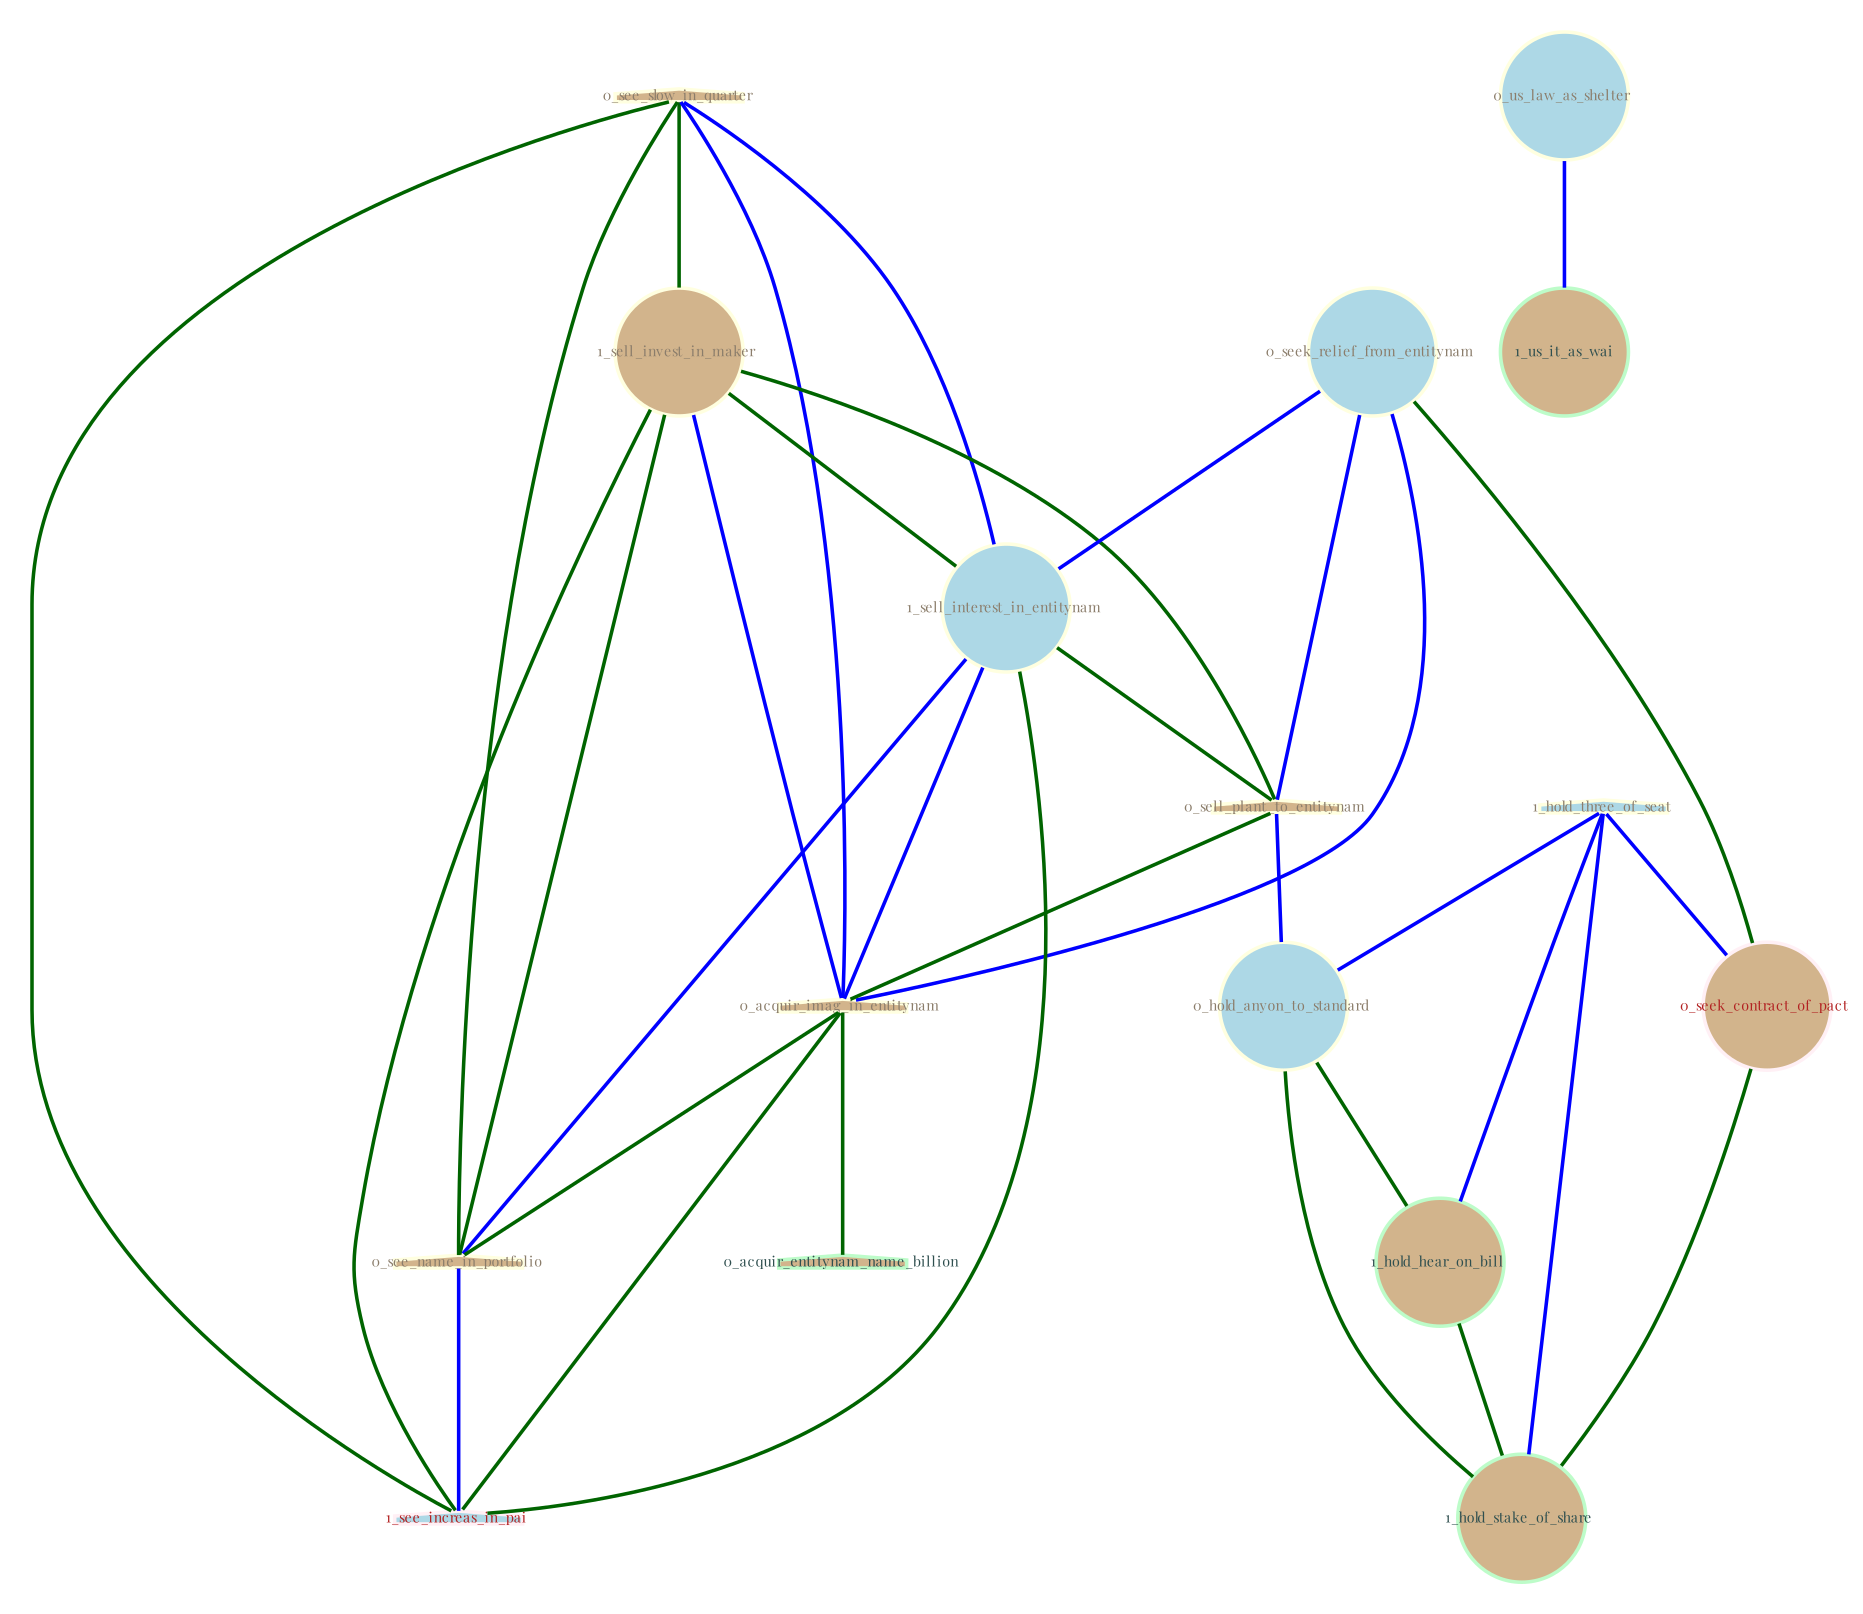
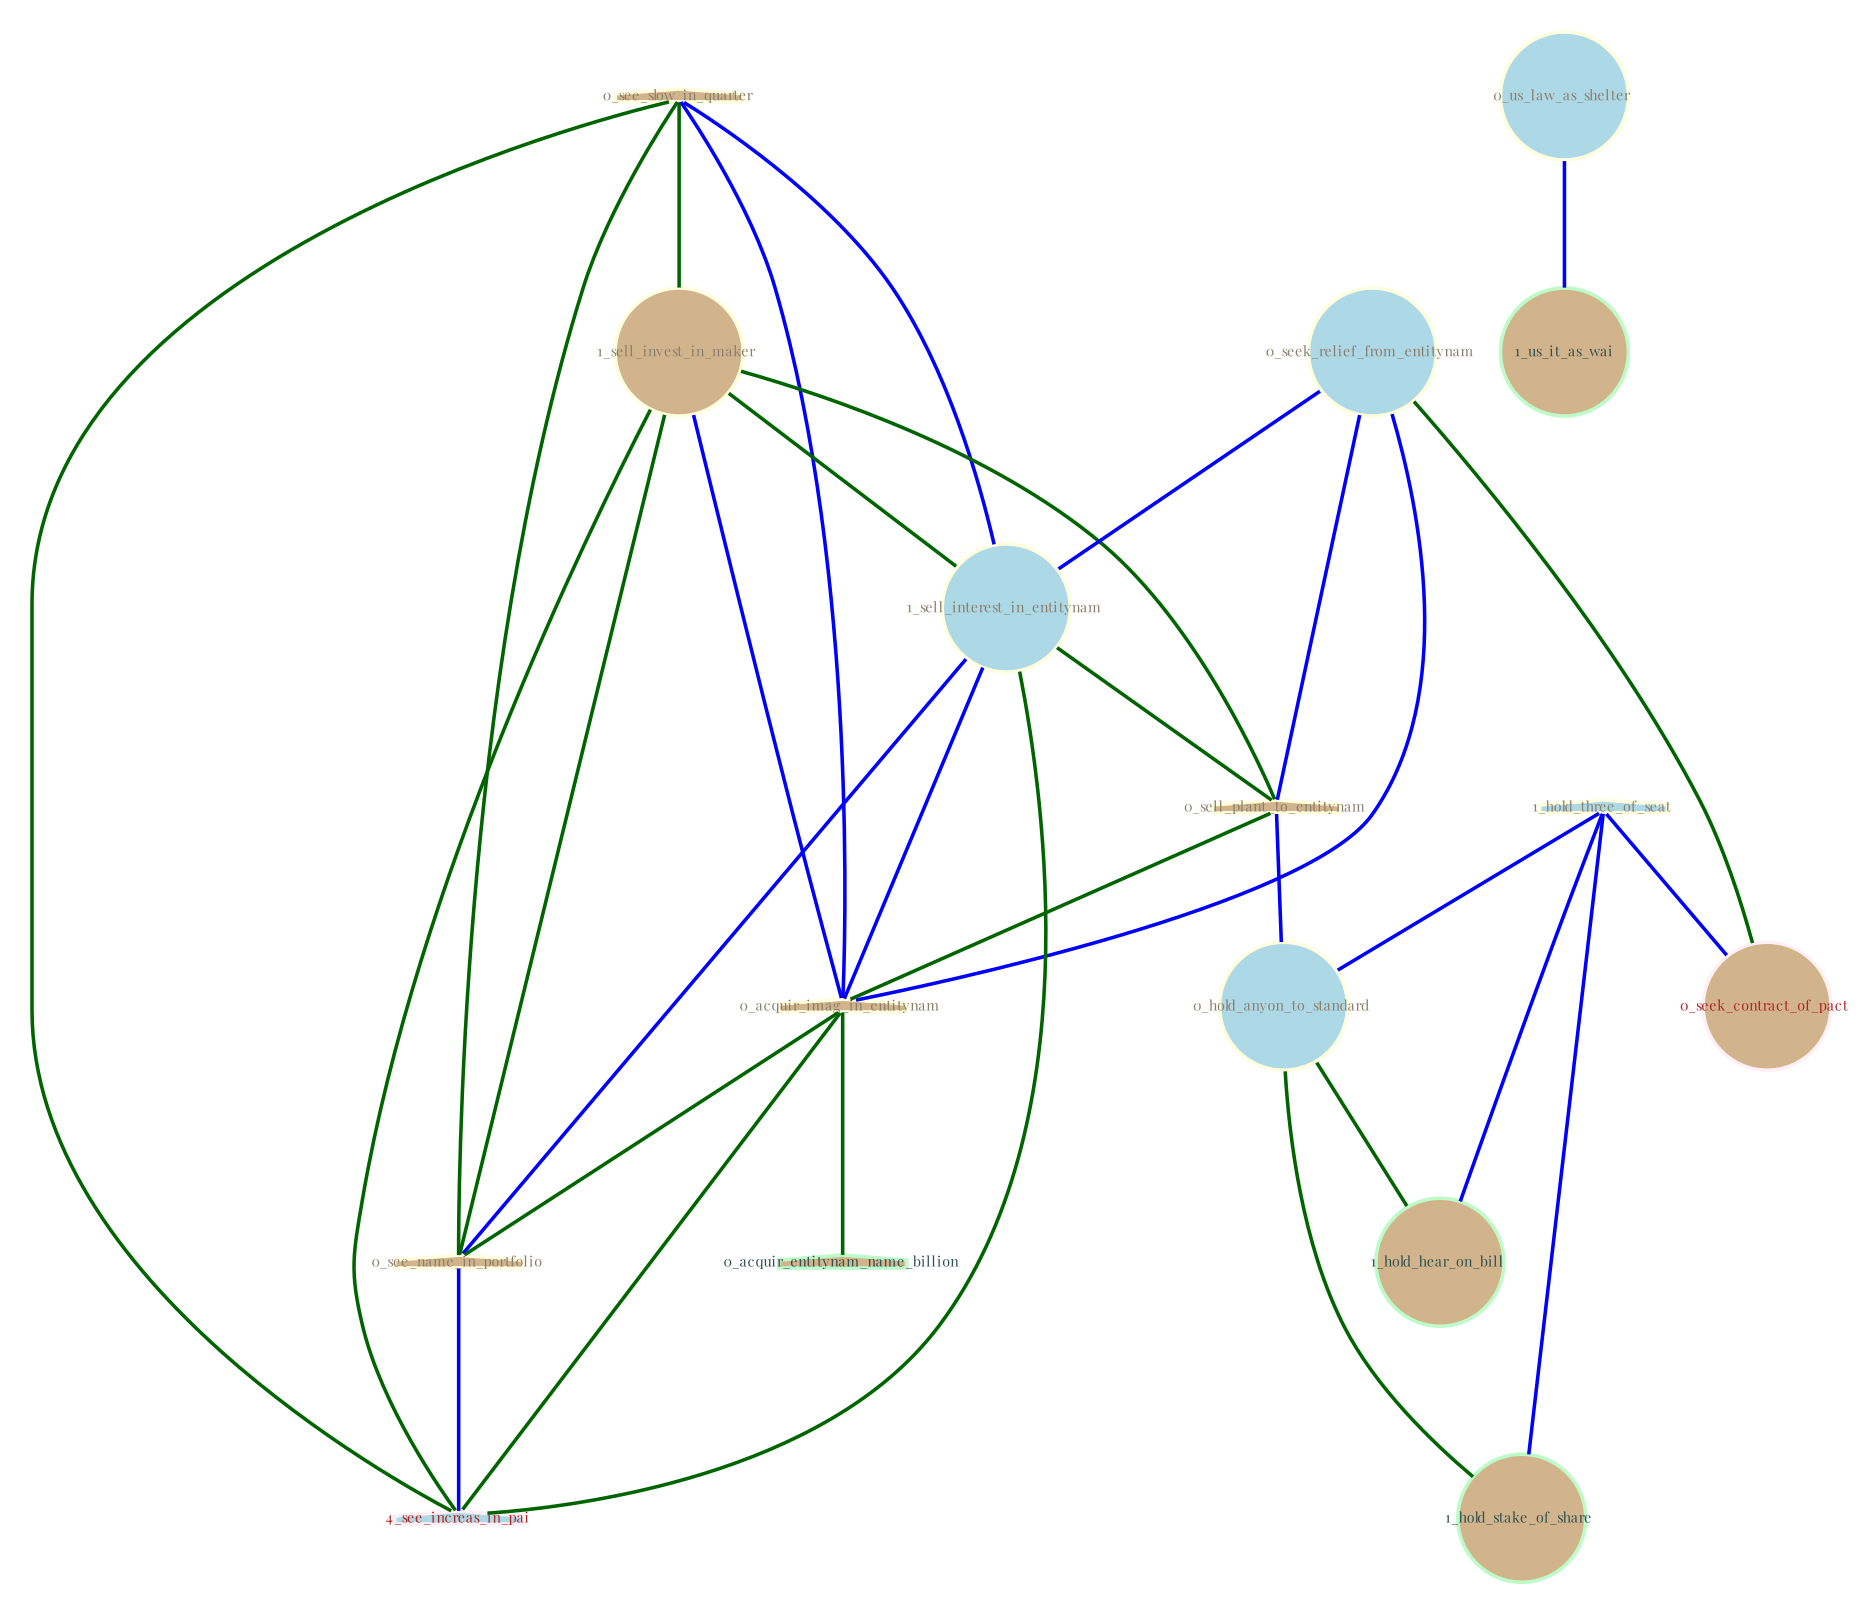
(1677, 1277) -> none
(1481, 1390) -> none
(459, 1518) -> (459, 1518)
